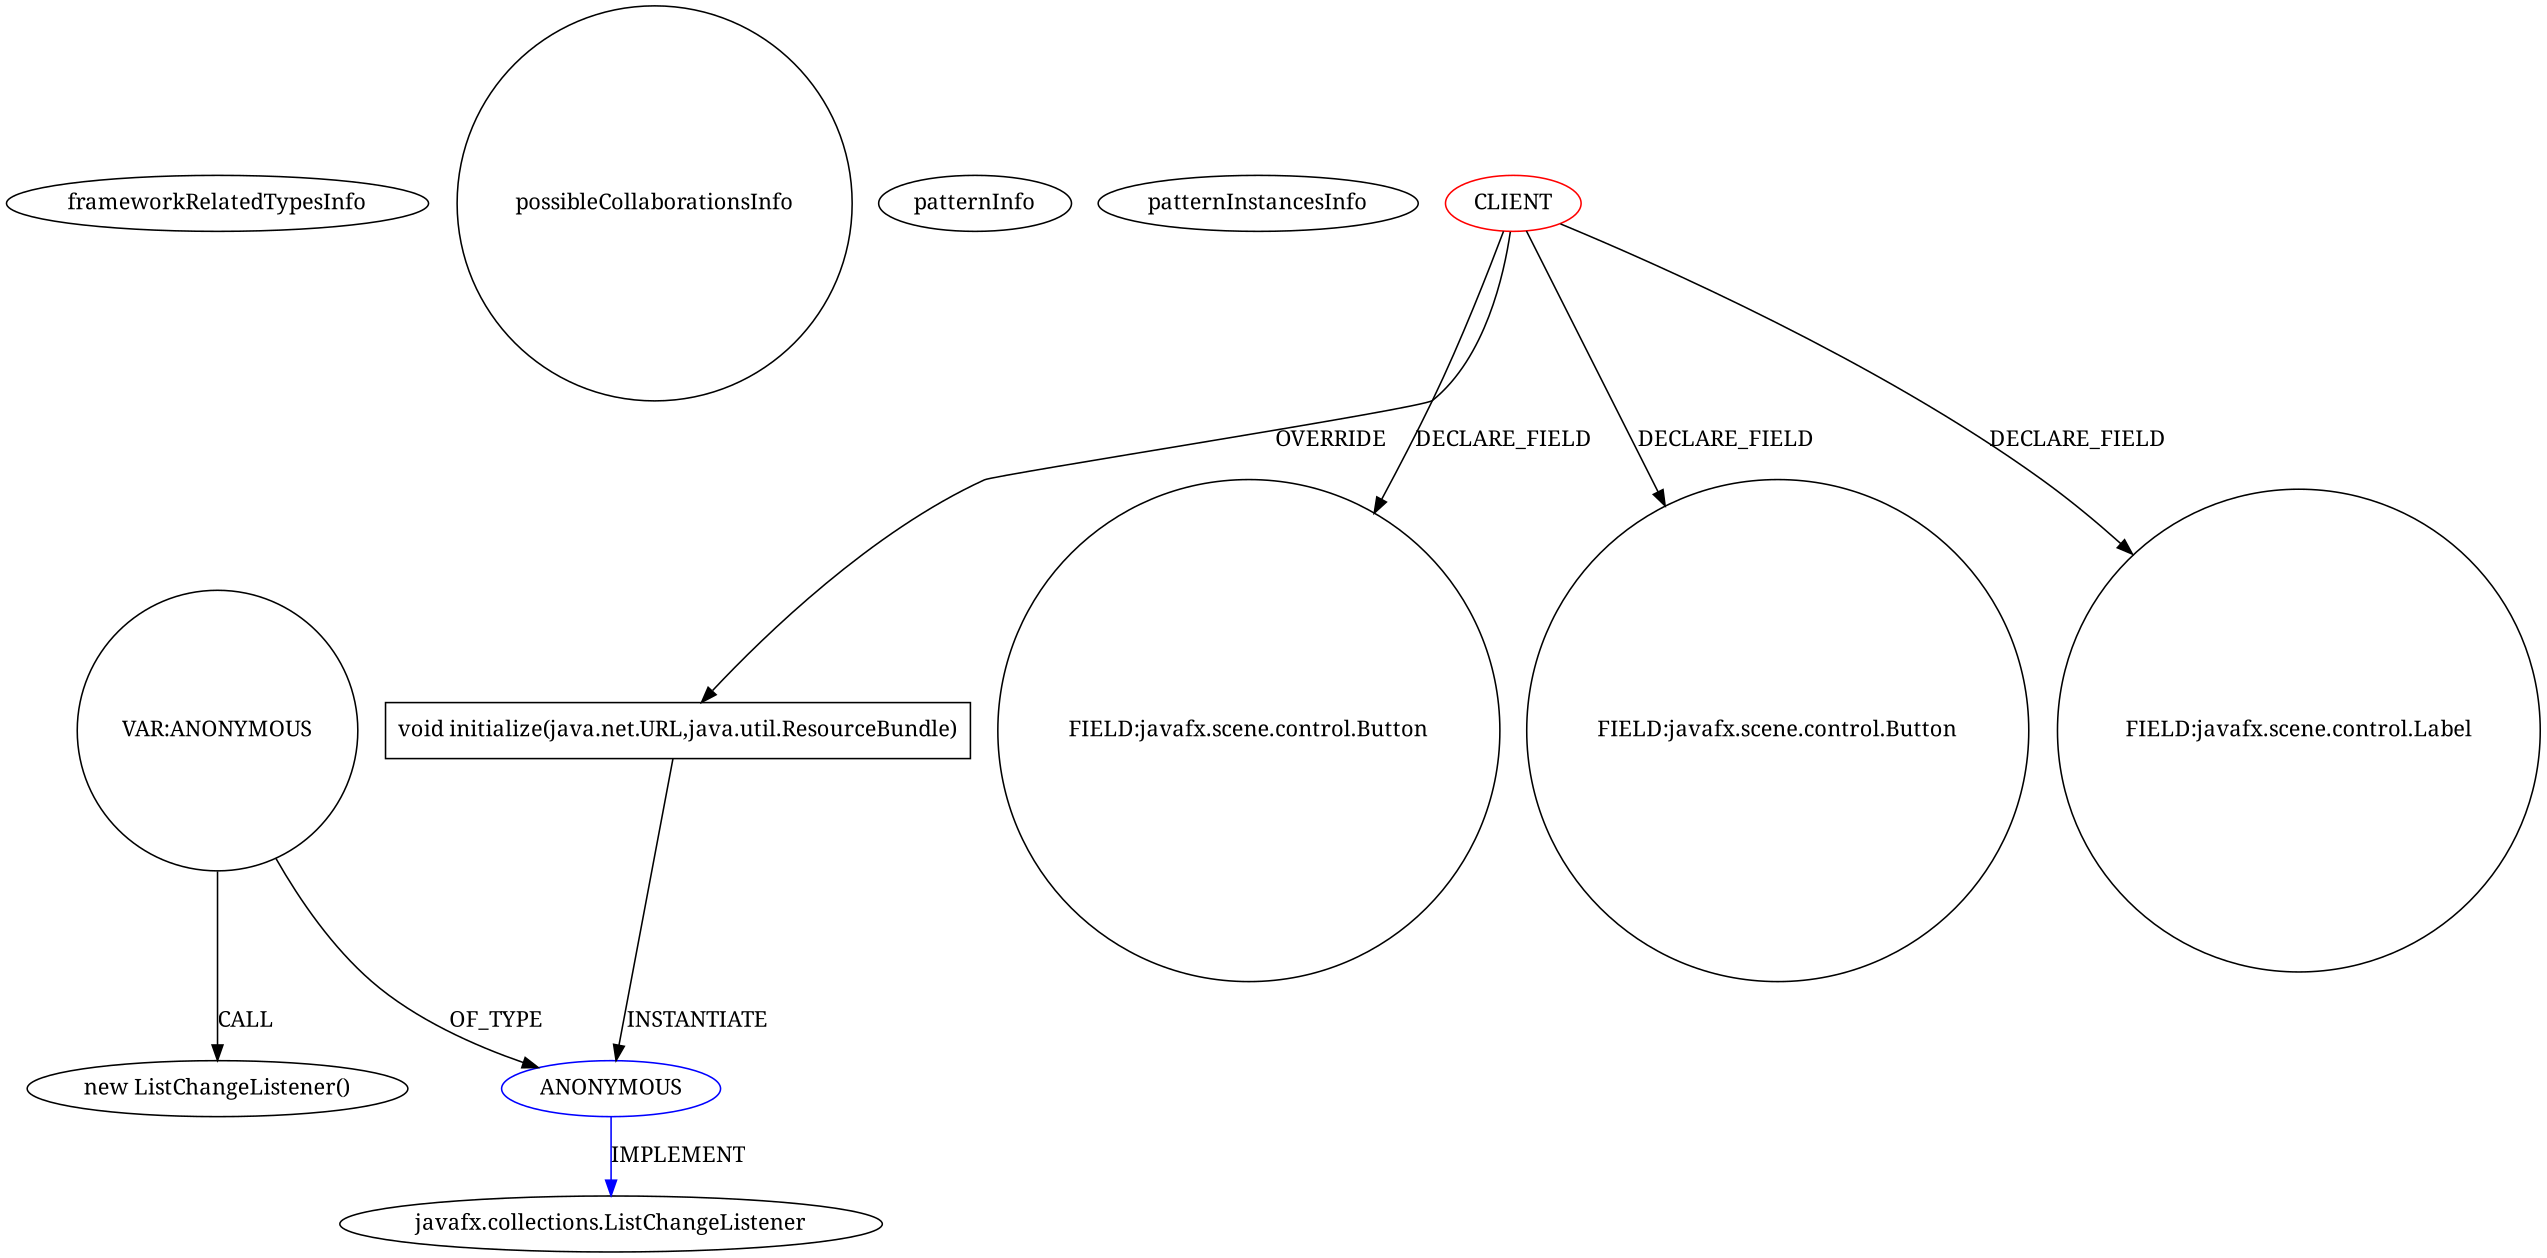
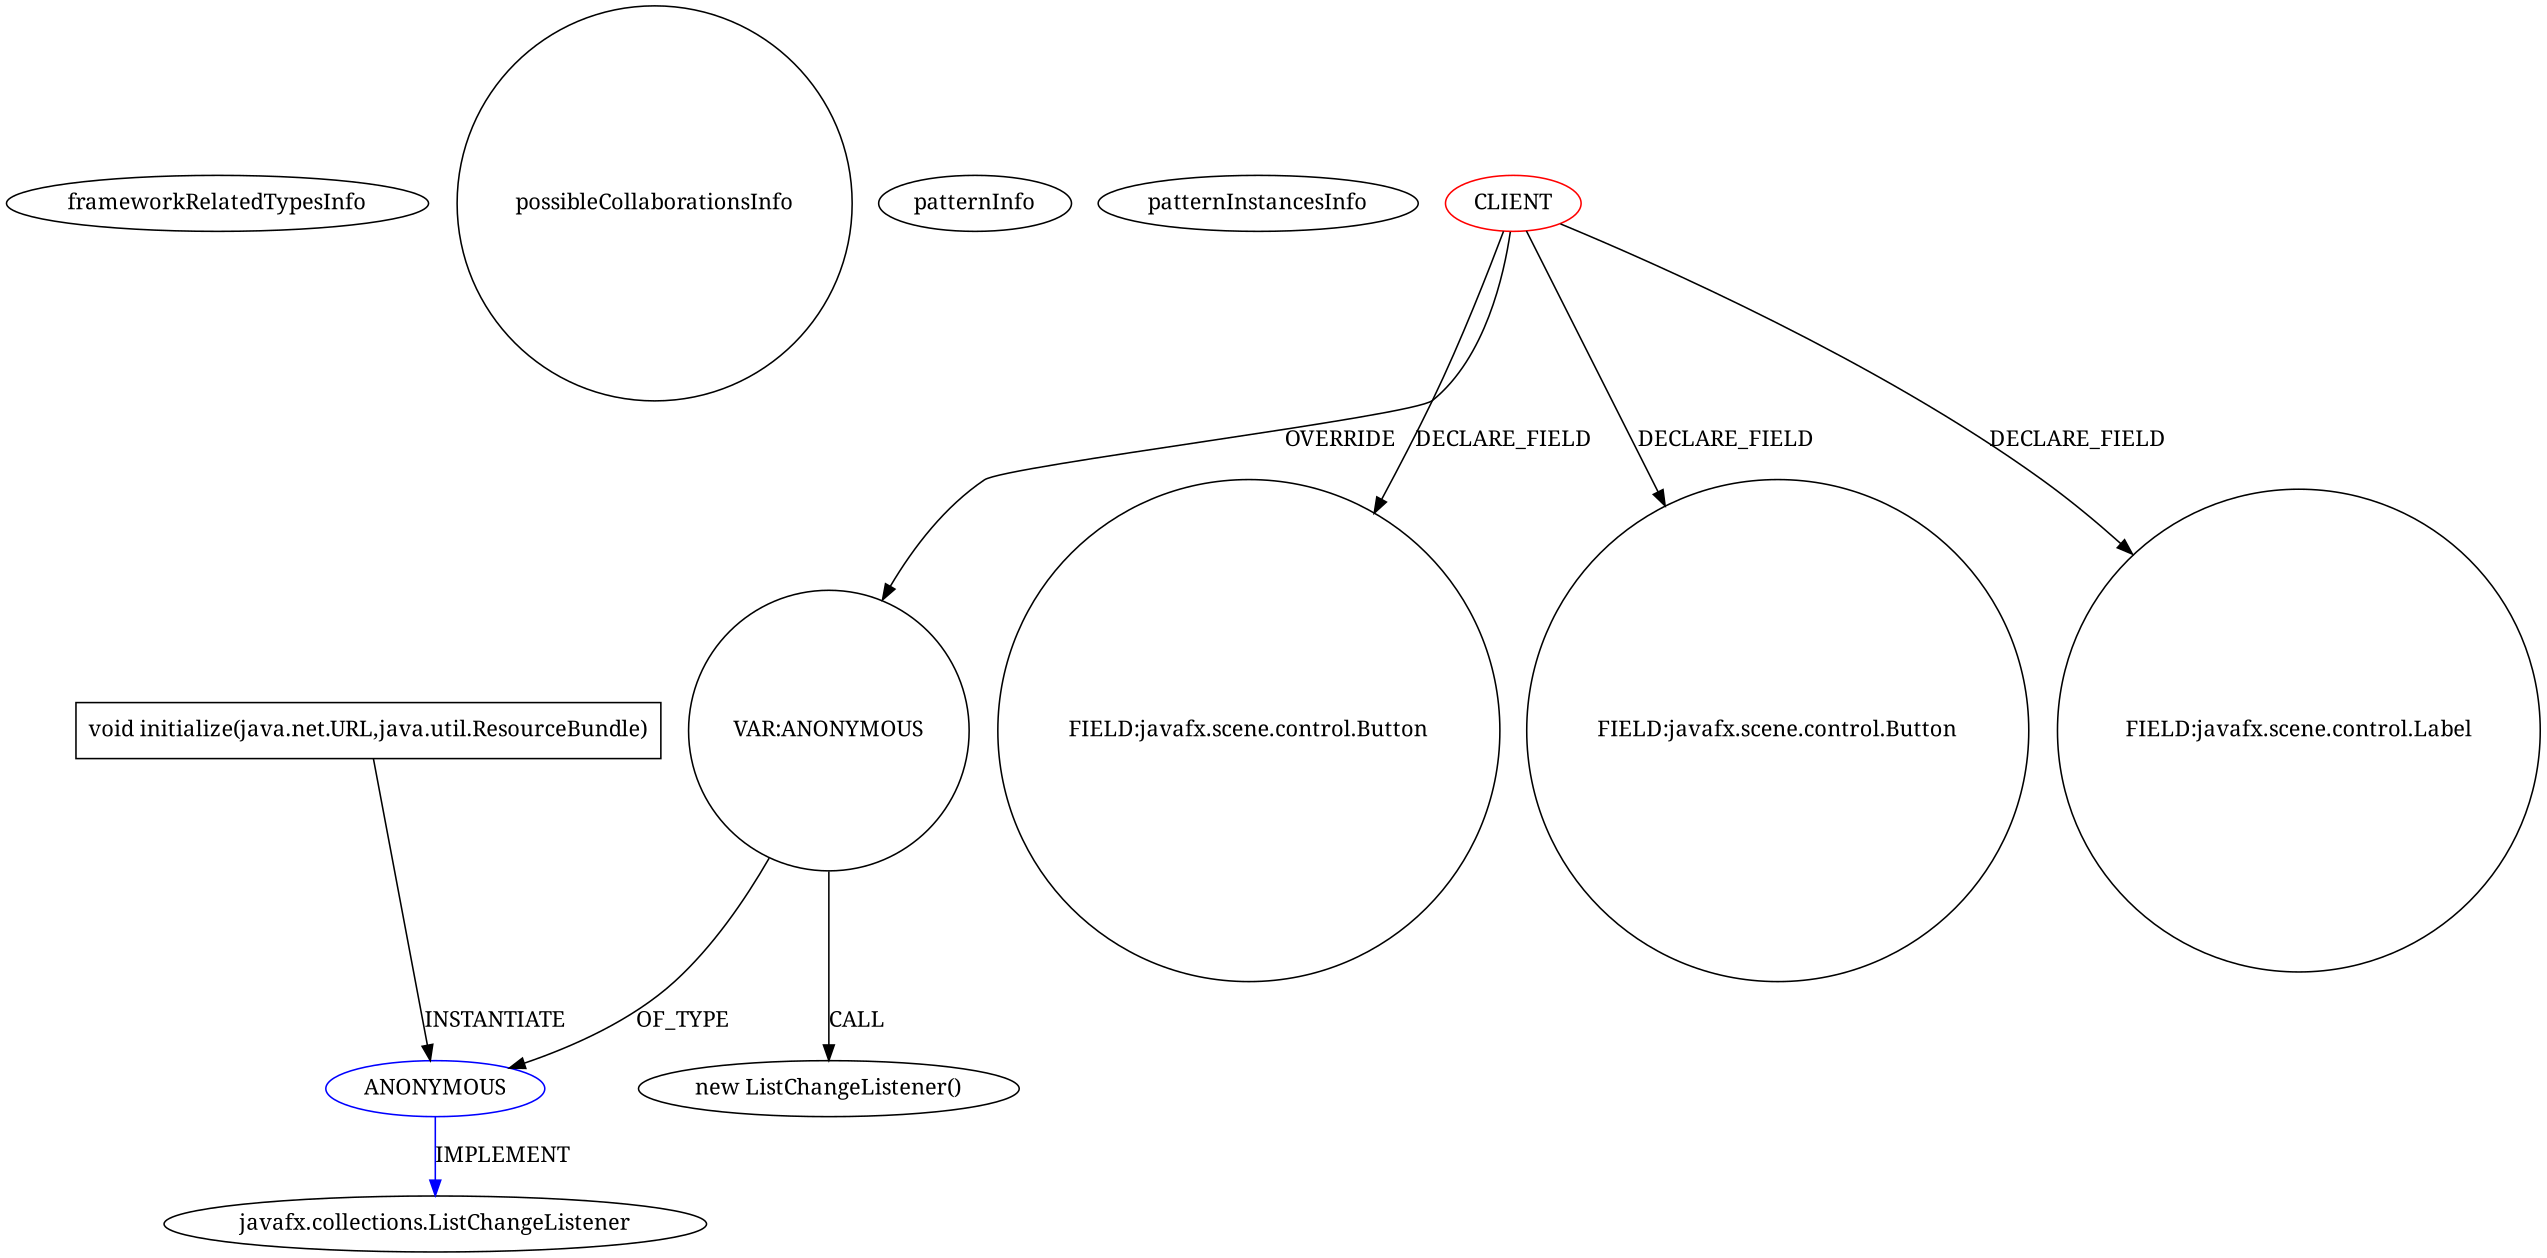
(1132, 454) -> (1232, 437)
